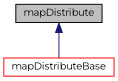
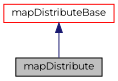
(59, 45) -> (59, 45)
